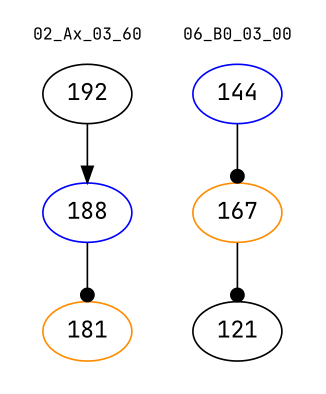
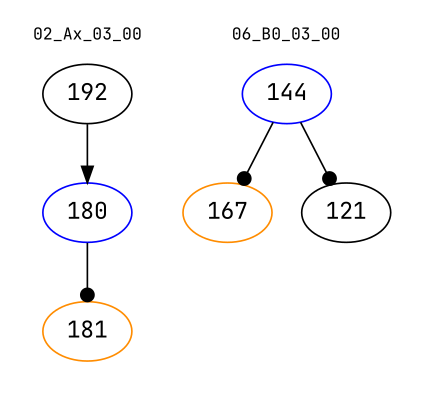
(88, 35) -> (88, 35)
(87, 213) -> (87, 213)
(237, 266) -> (313, 147)
